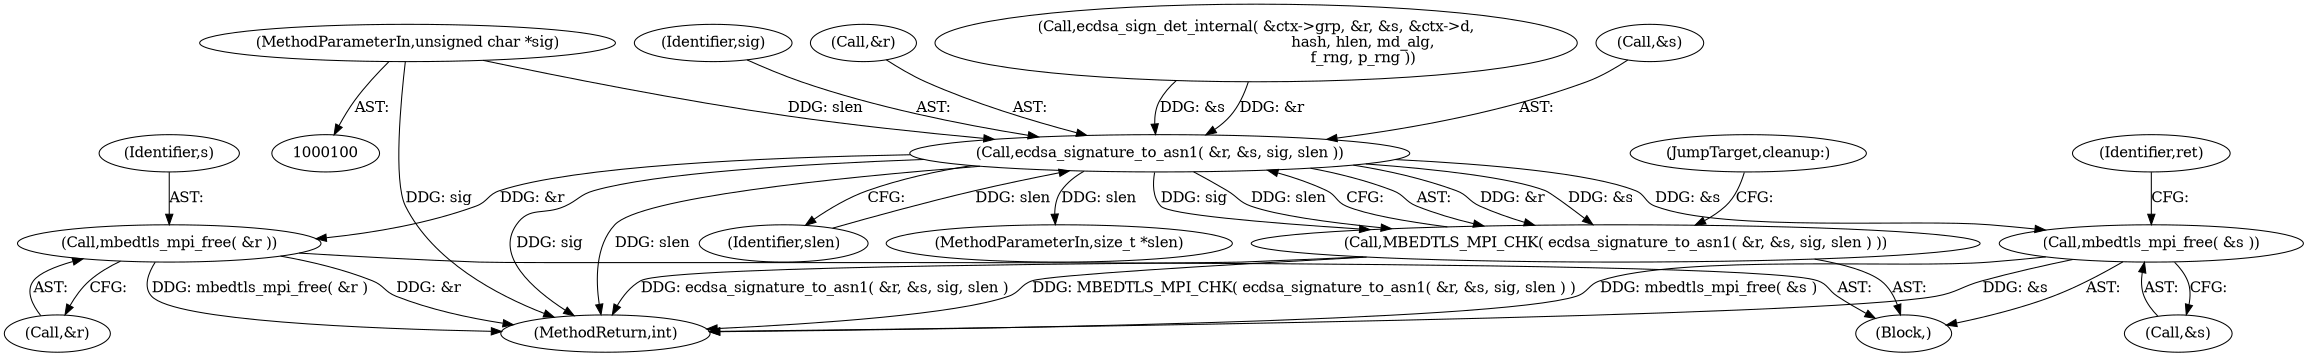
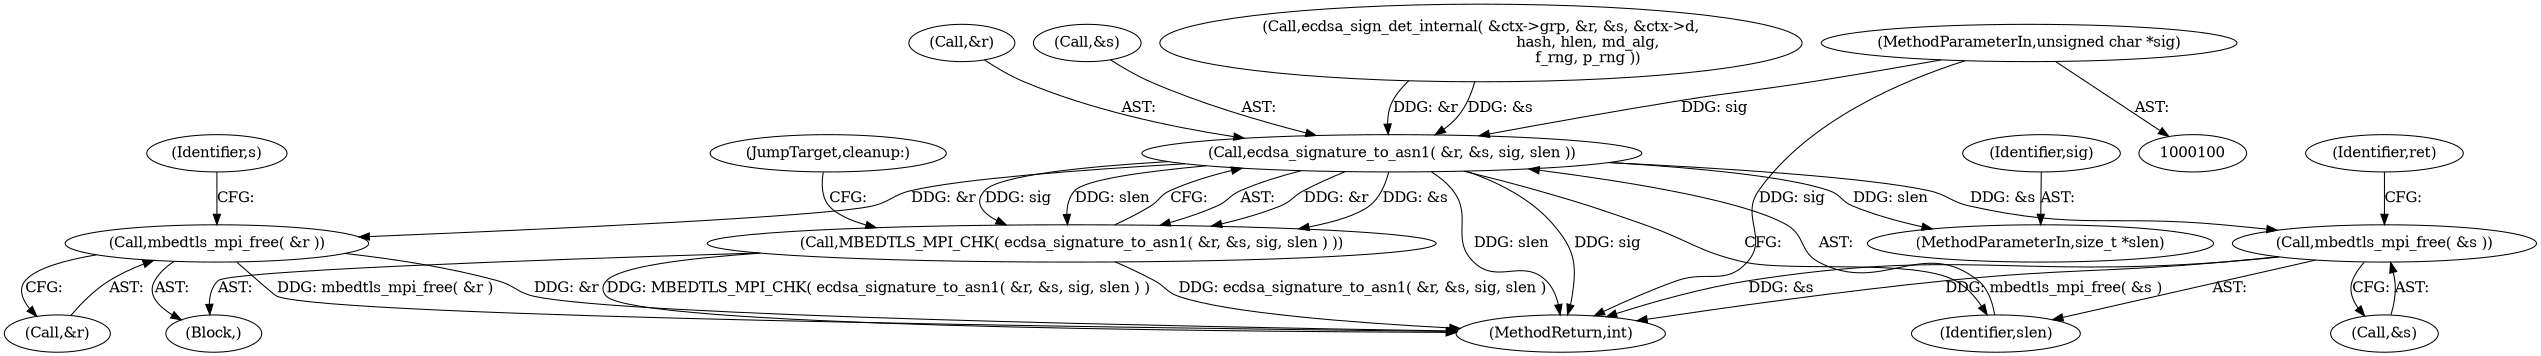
(885, 106) -> (2041, 193)
(826, 108) -> (1714, 108)
(189, 198) -> (238, 198)
(1013, 198) -> (1838, 243)
(2043, 300) -> (2189, 289)
